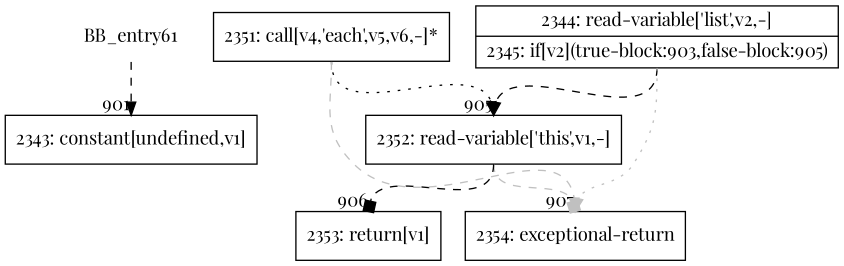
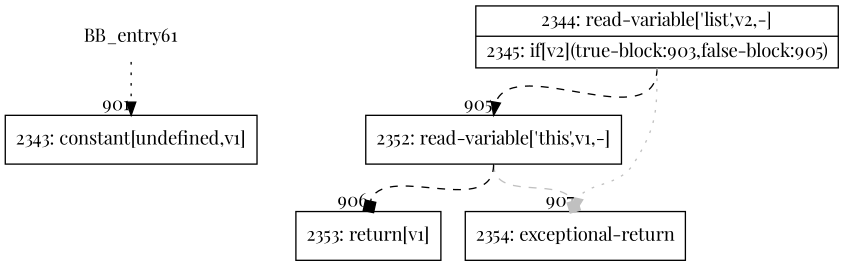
(331, 37) -> none
(131, 82) -> (131, 82)
